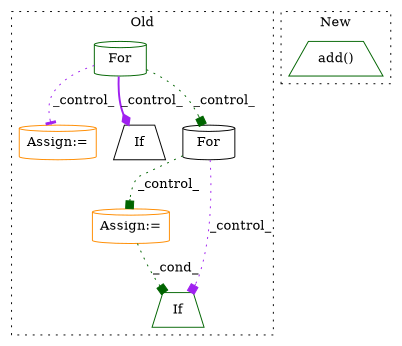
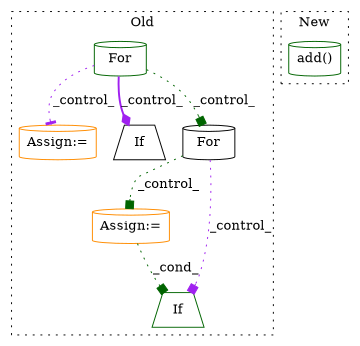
(336, 59) -> (315, 59)
